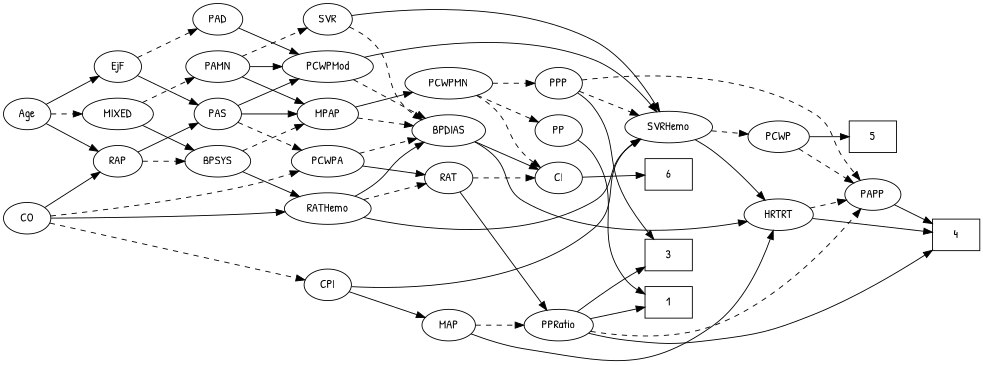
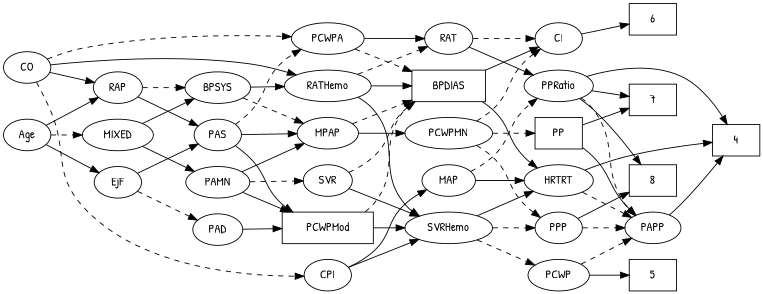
(328, 67) -> (328, 228)
(161, 93) -> (161, 155)
(605, 102) -> (509, 228)
(449, 131) -> (449, 86)
(559, 131) -> (559, 133)
none -> (607, 175)
(669, 255) -> (653, 181)
(669, 302) -> (653, 100)
